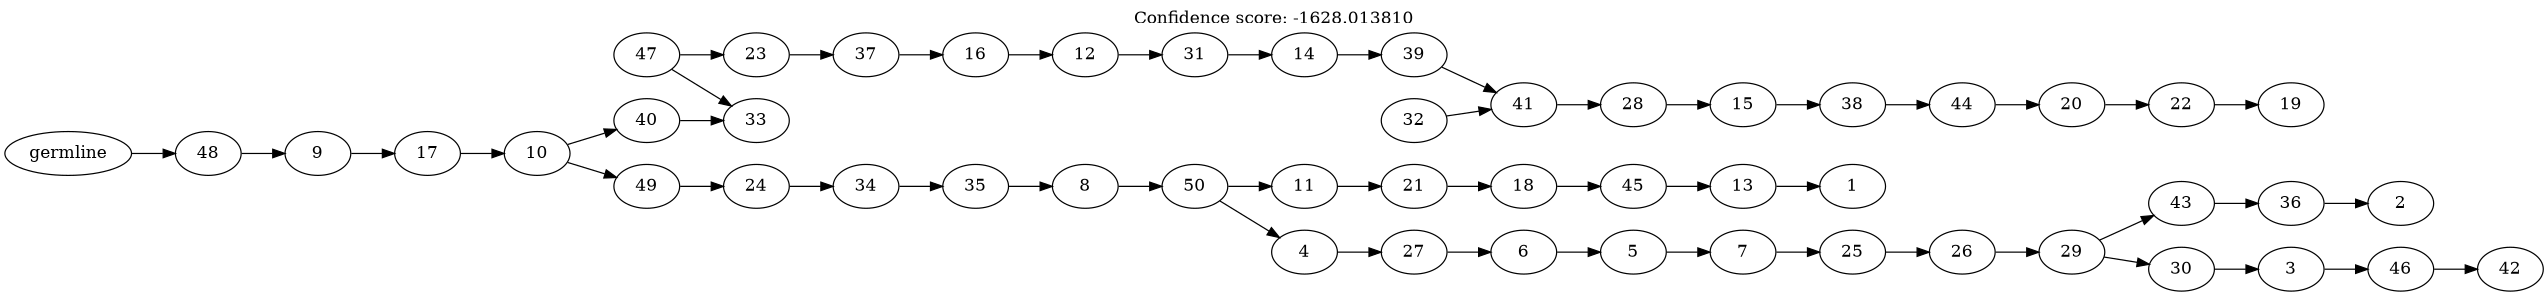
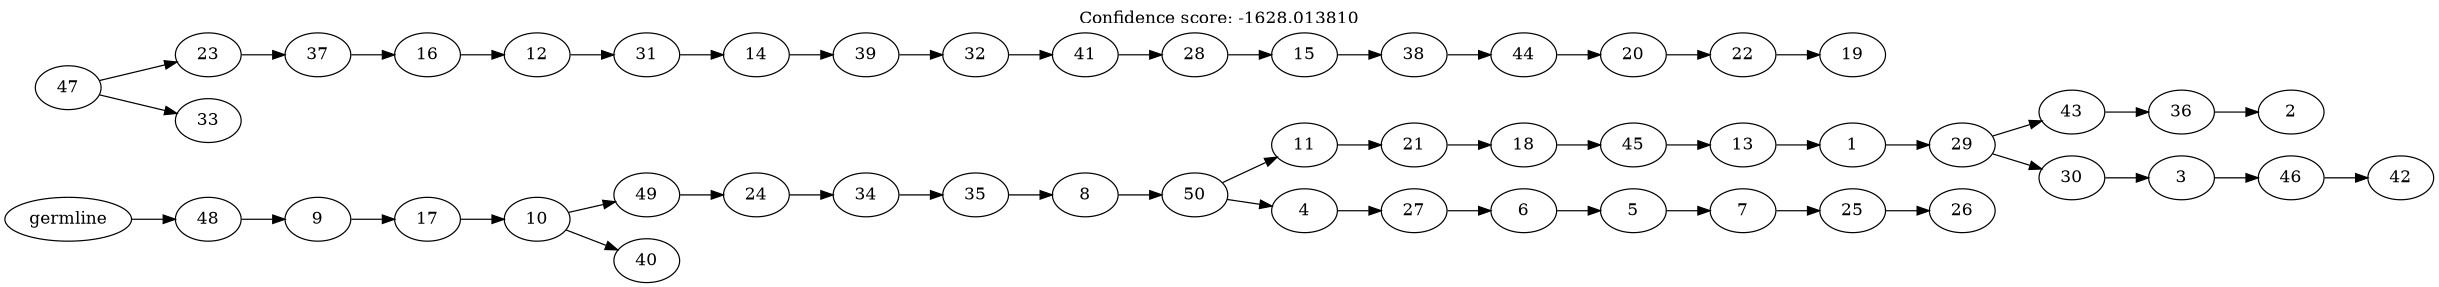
(1463, 77) -> (915, 55)
(696, 121) -> none
(2011, 252) -> (1902, 145)
